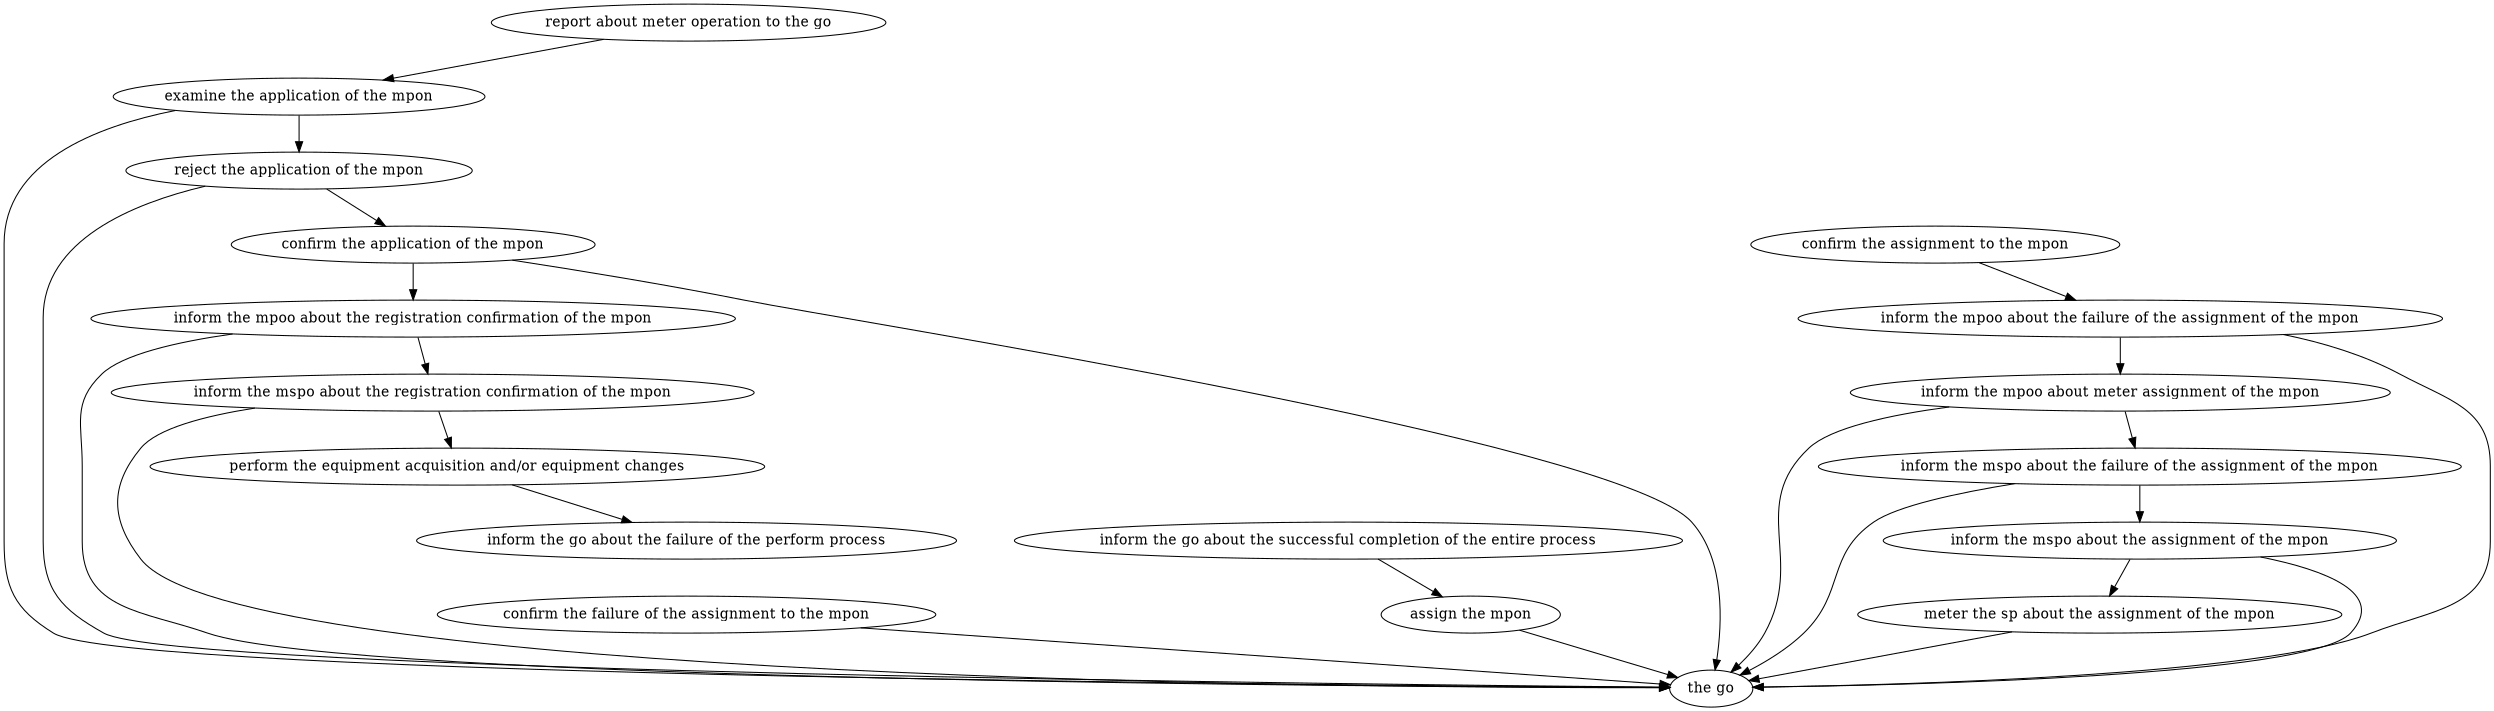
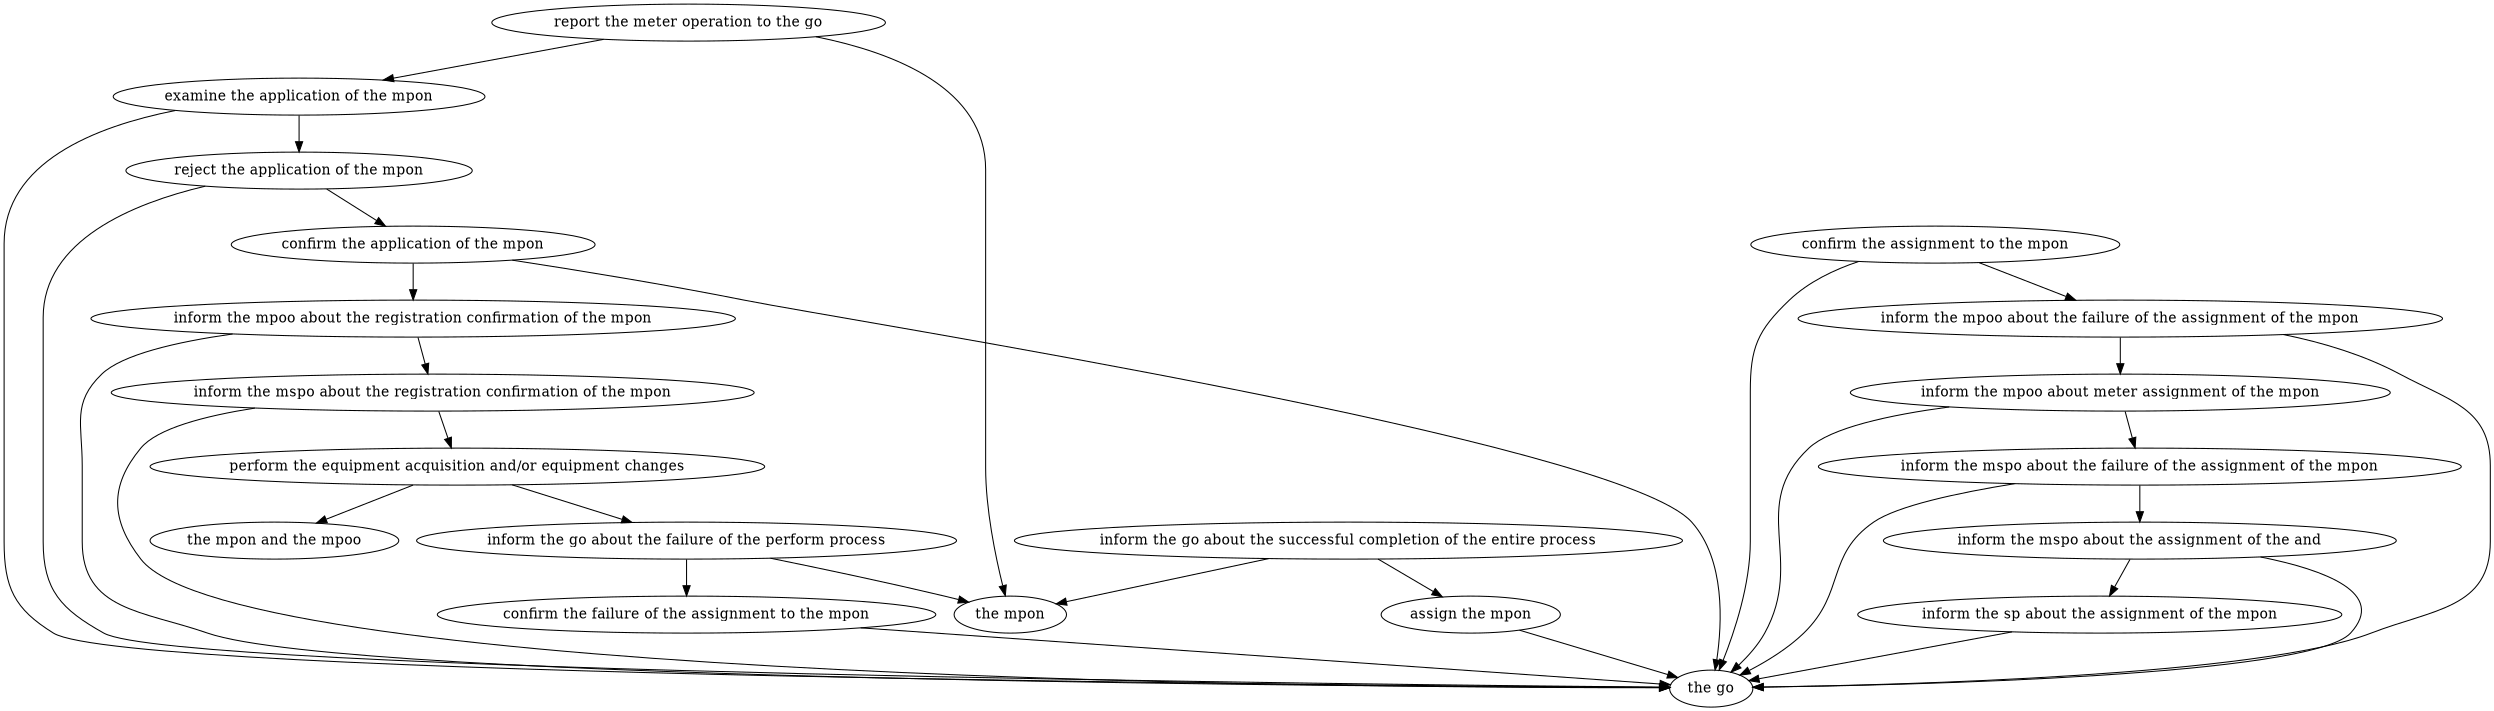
(689, 23) -> (689, 23)
none -> (1750, 436)
none -> (274, 541)
(2140, 541) -> (2140, 541)
none -> (687, 573)
none -> (1010, 615)
(2100, 615) -> (2100, 615)
